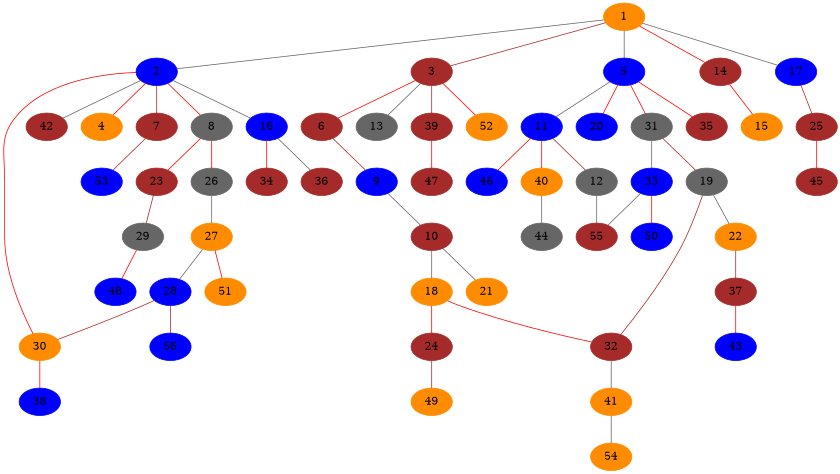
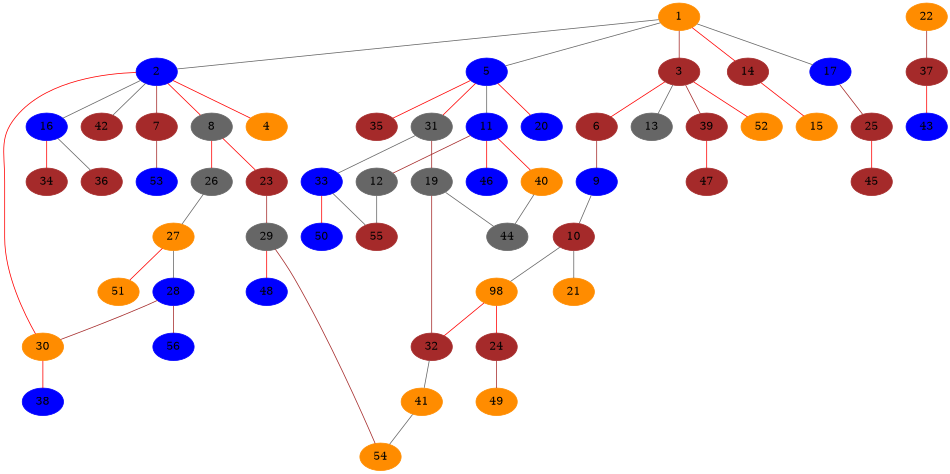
(721, 209) -> (470, 209)
(432, 292) -> (497, 292)
none -> (329, 344)
